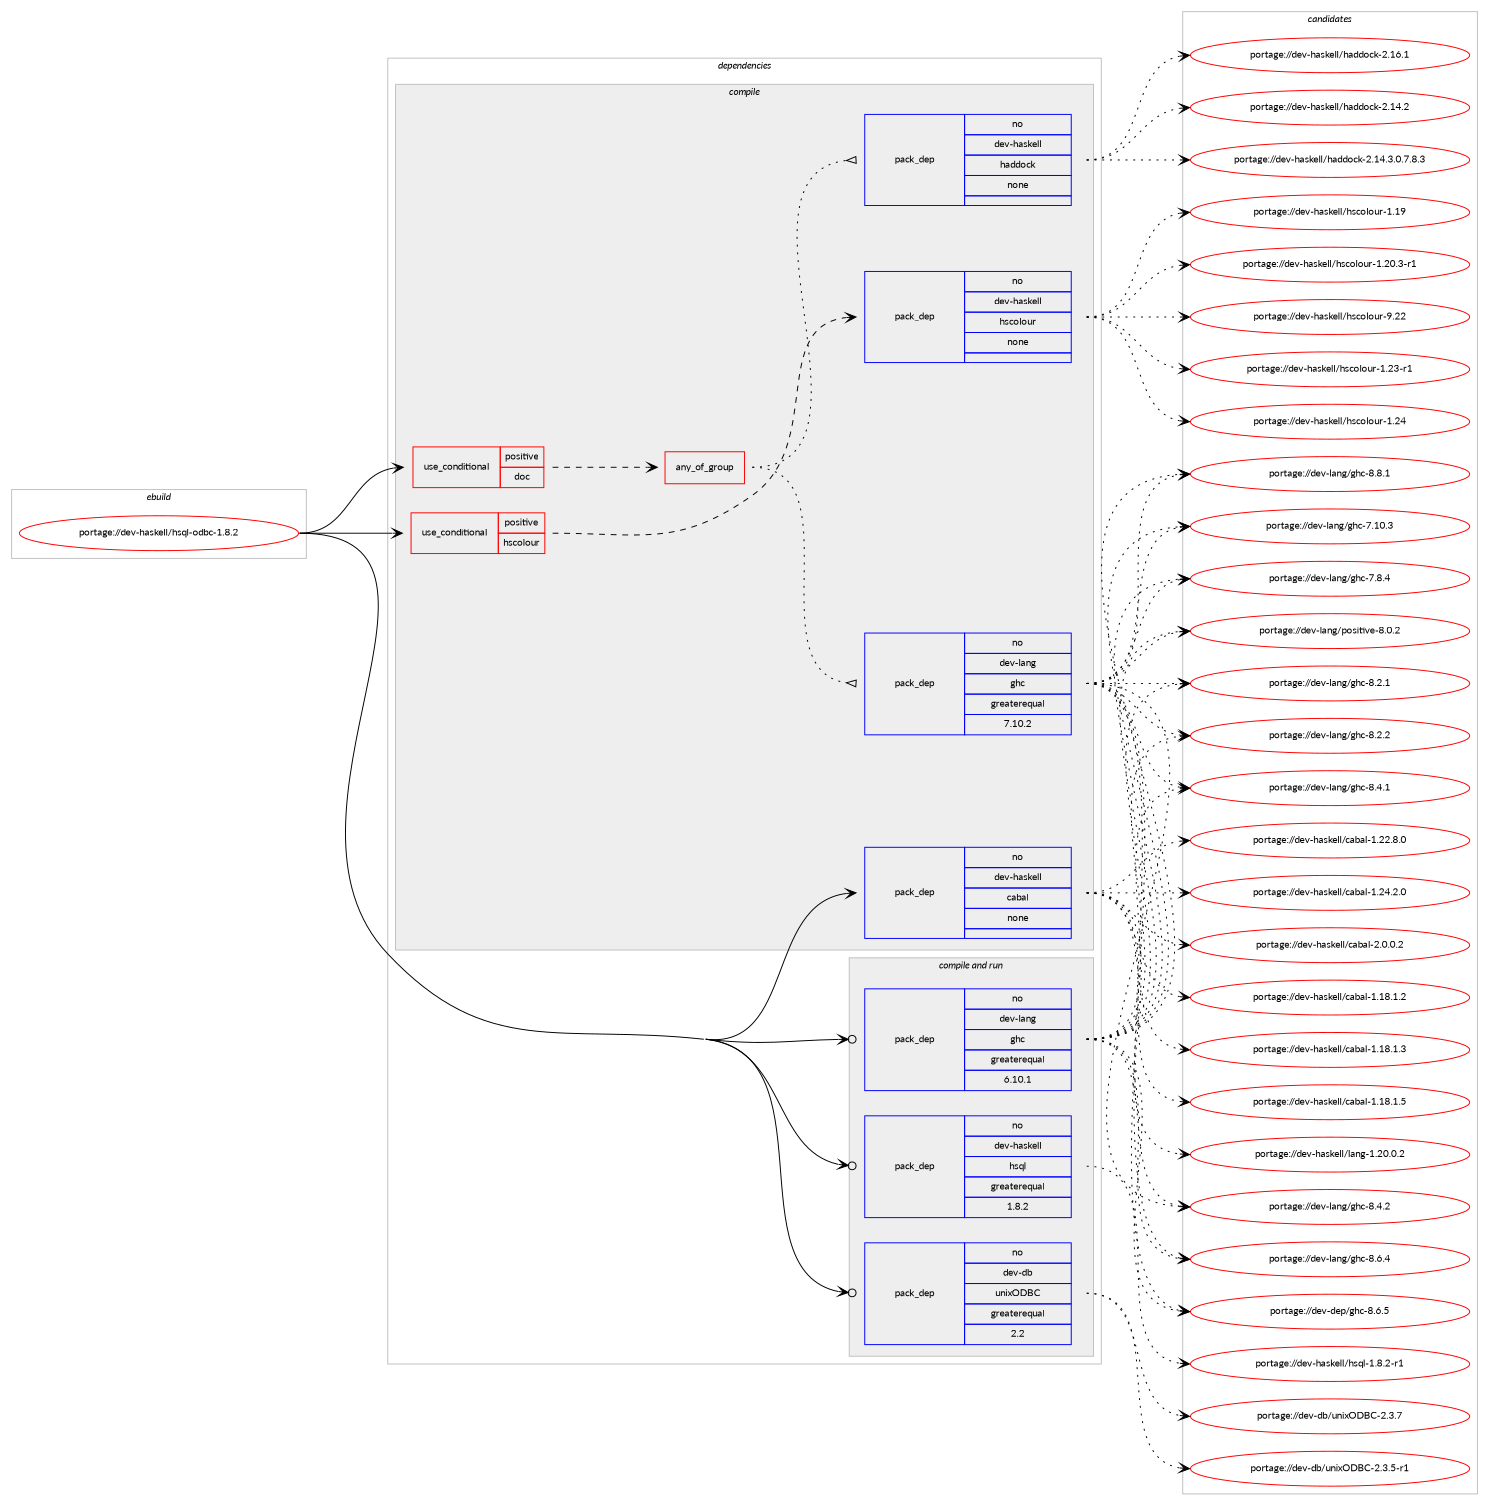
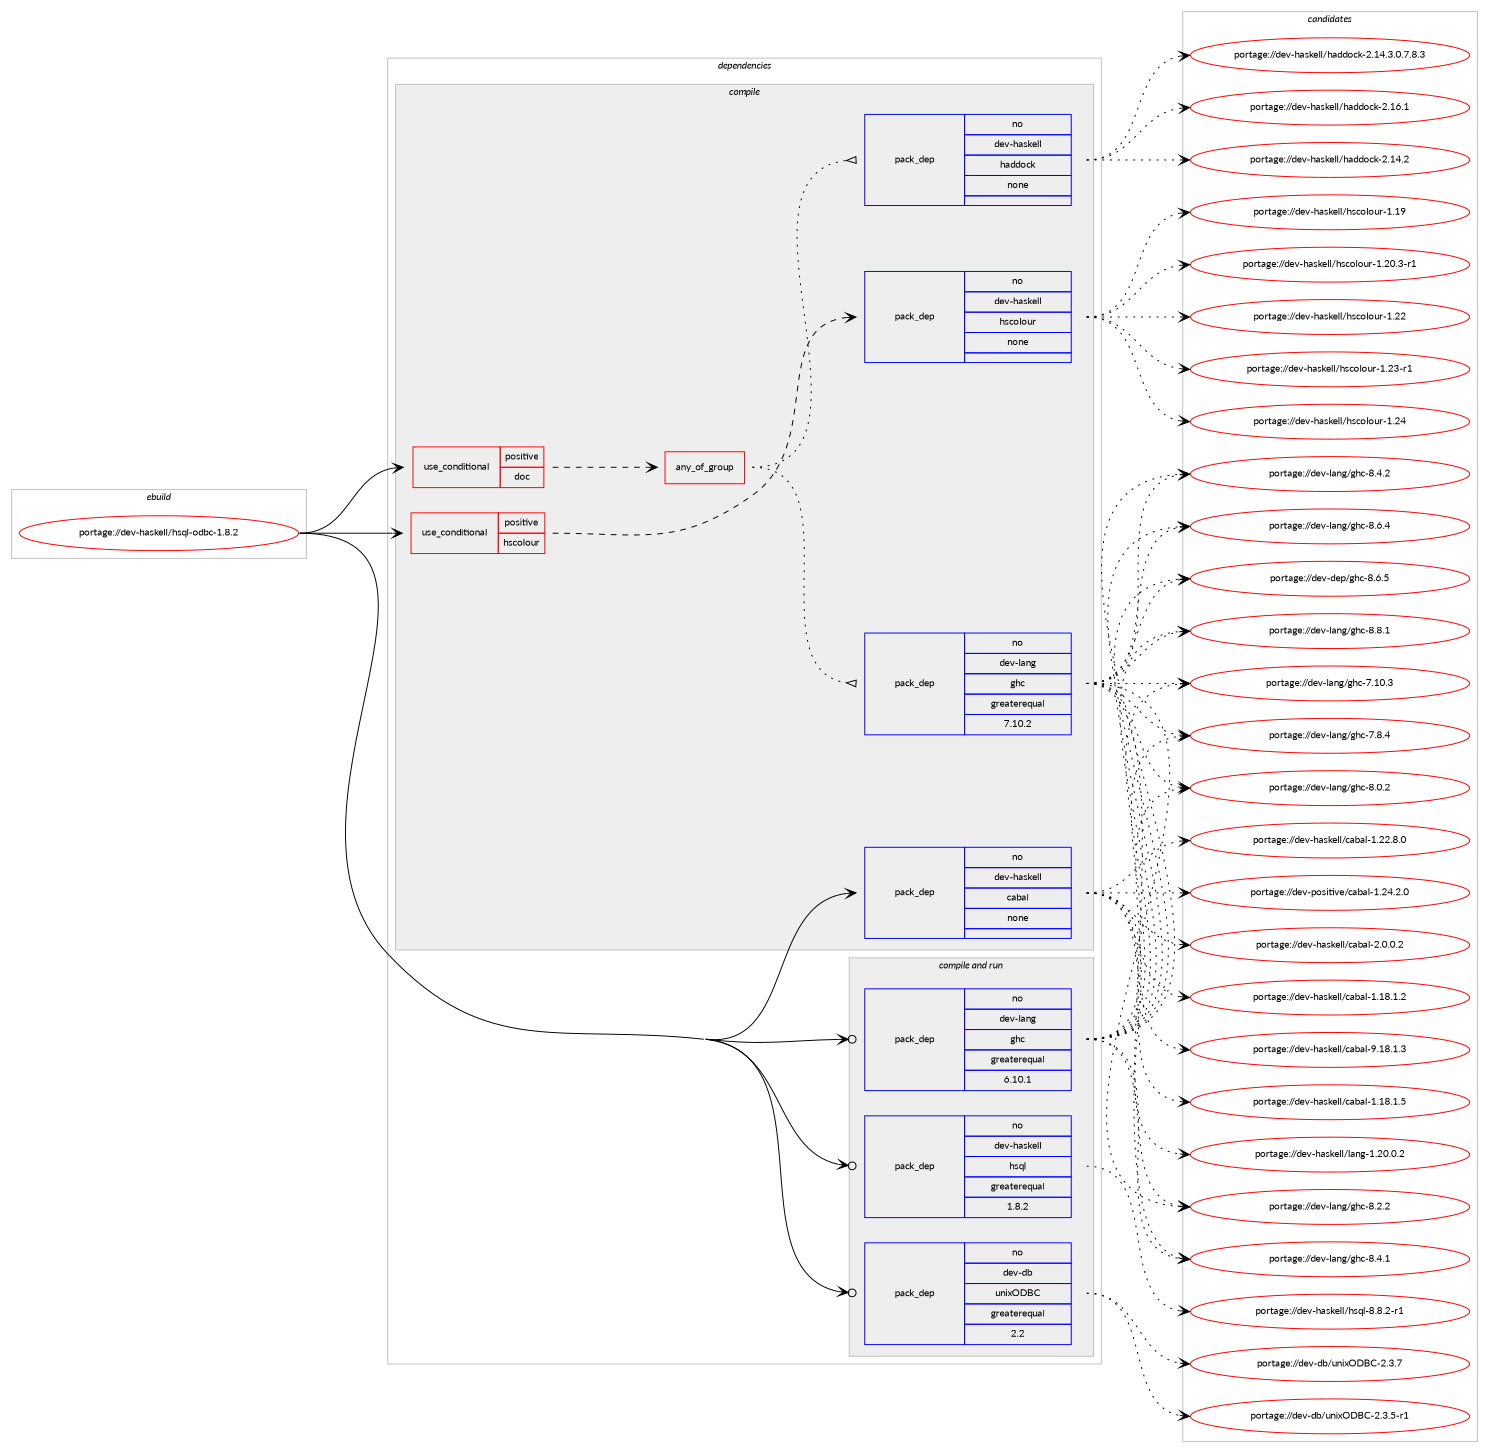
(1330, 317) -> (1330, 317)
(1330, 631) -> (1330, 788)
(1330, 683) -> none
(1330, 893) -> (1330, 893)
(1330, 1050) -> (1330, 1050)
(1330, 1364) -> (1330, 1312)
